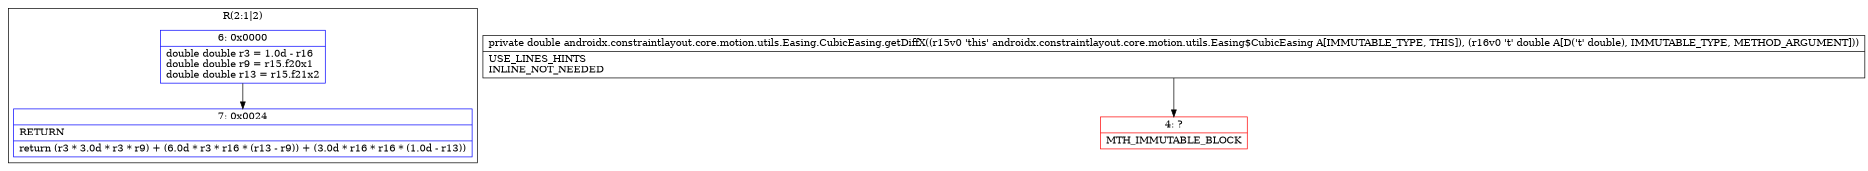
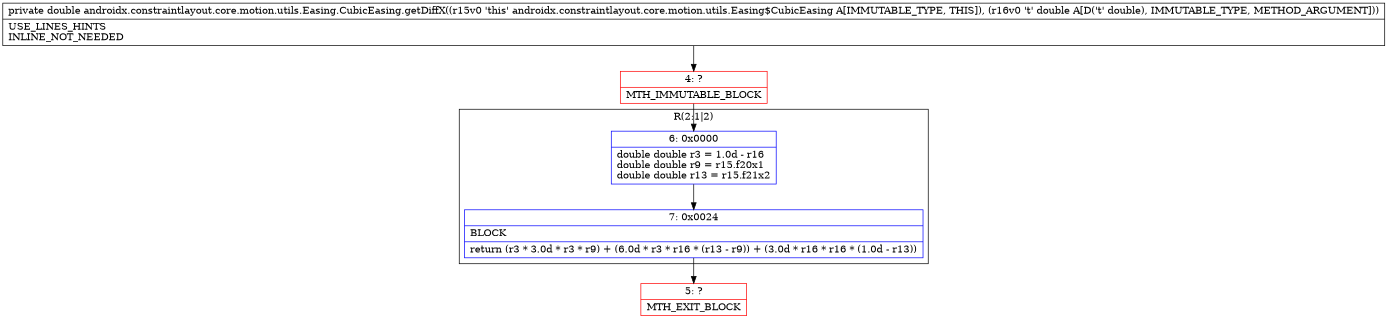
none -> (694, 114)
(42, 133) -> (488, 233)
none -> (694, 300)
